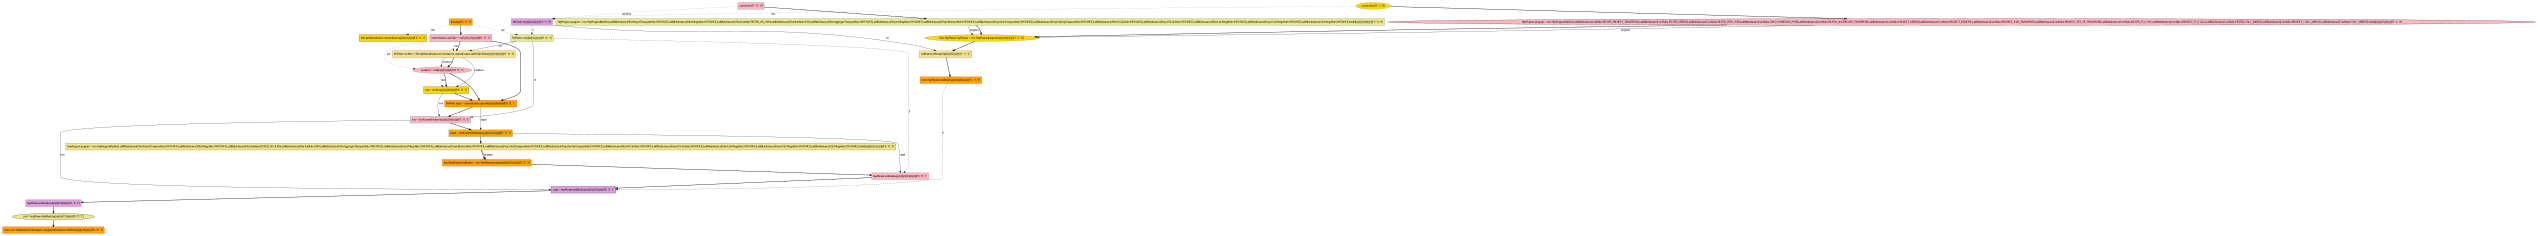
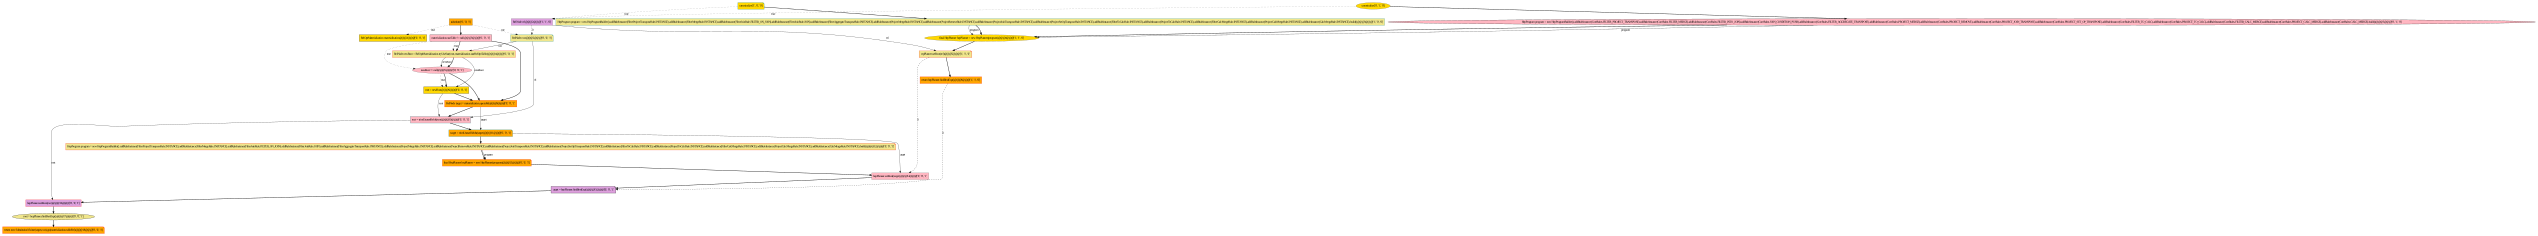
(751, 6) -> (751, 6)
(626, 14) -> (626, 14)
(791, 44) -> (917, 113)
(108, 183) -> (196, 124)
